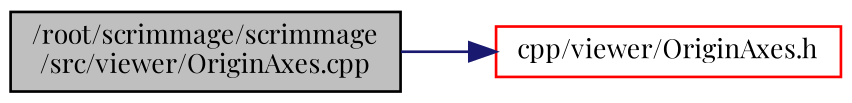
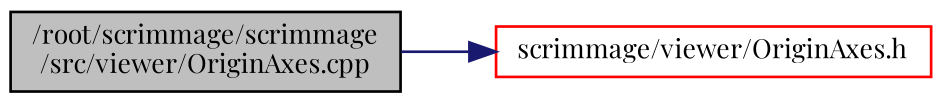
(668, 52) -> (714, 52)
